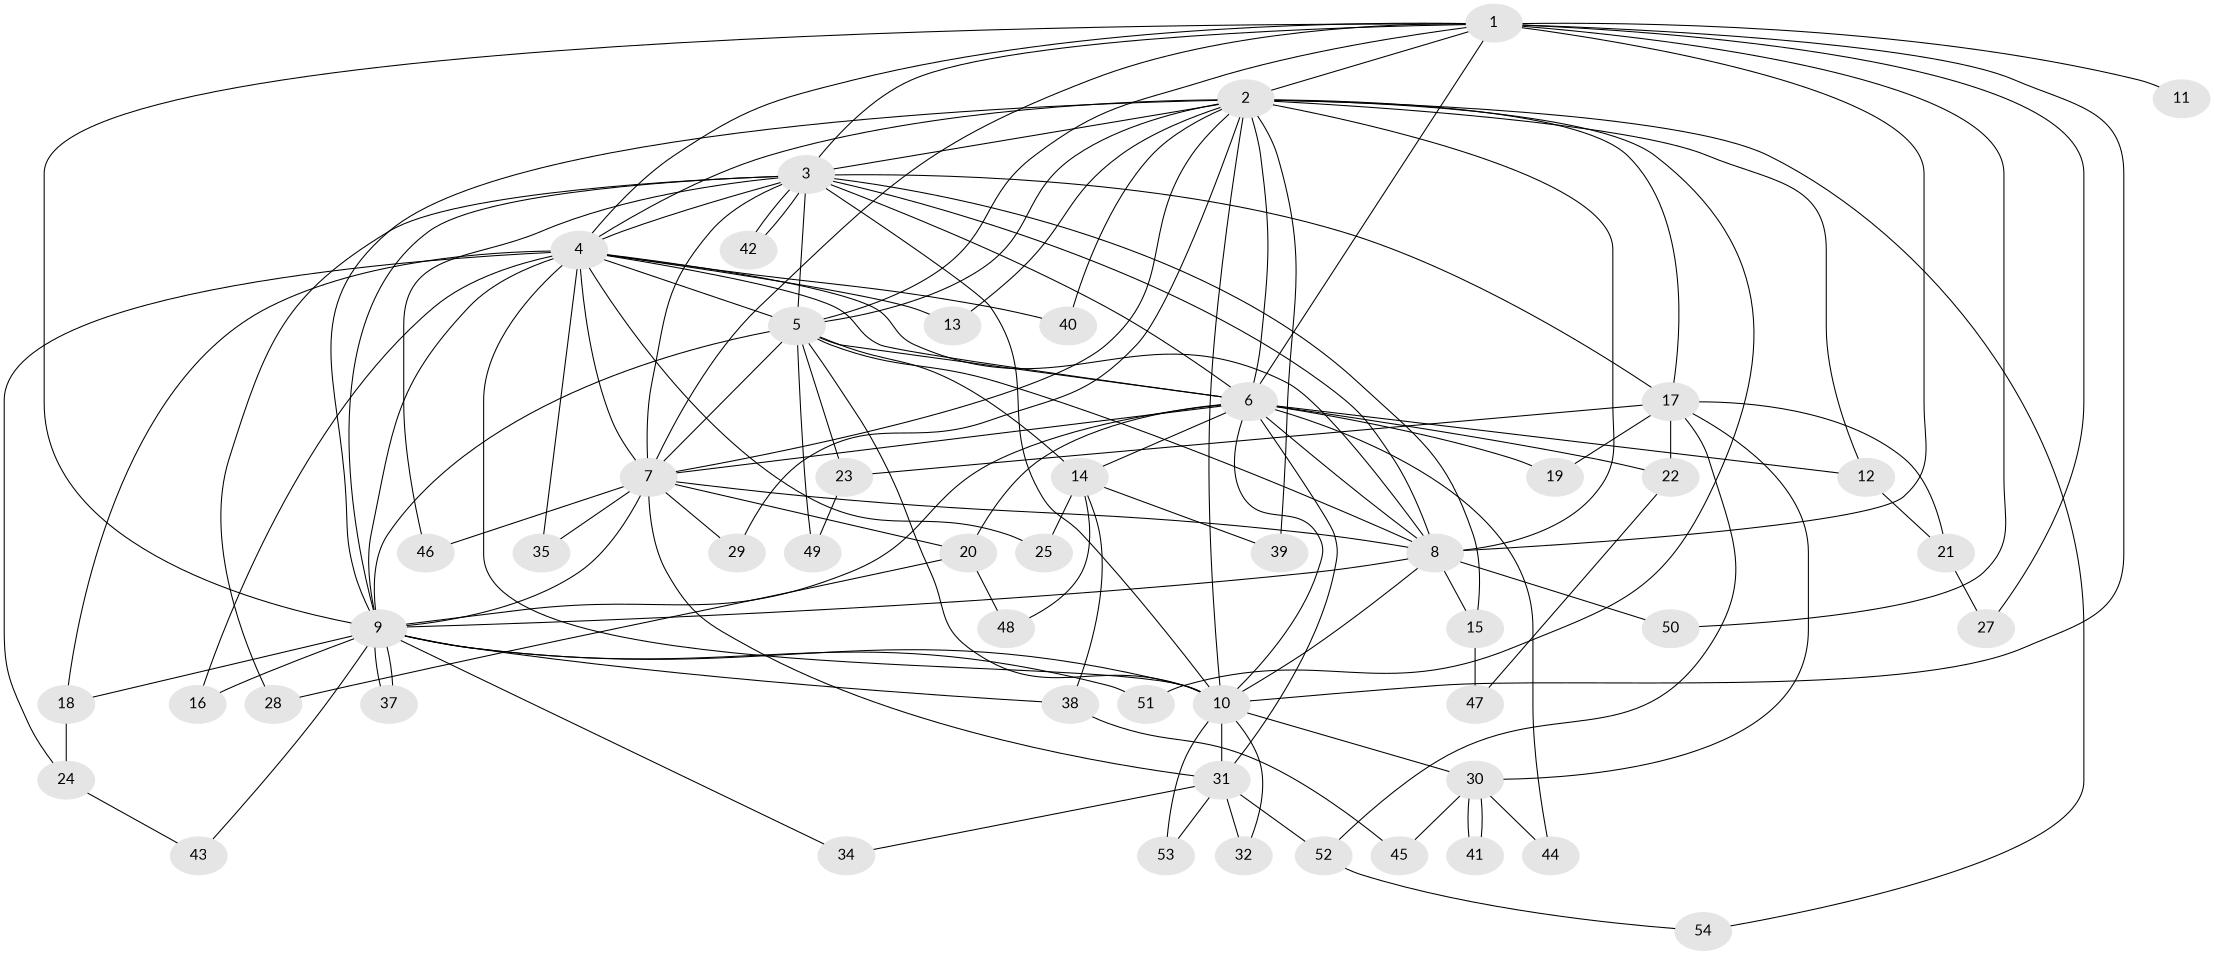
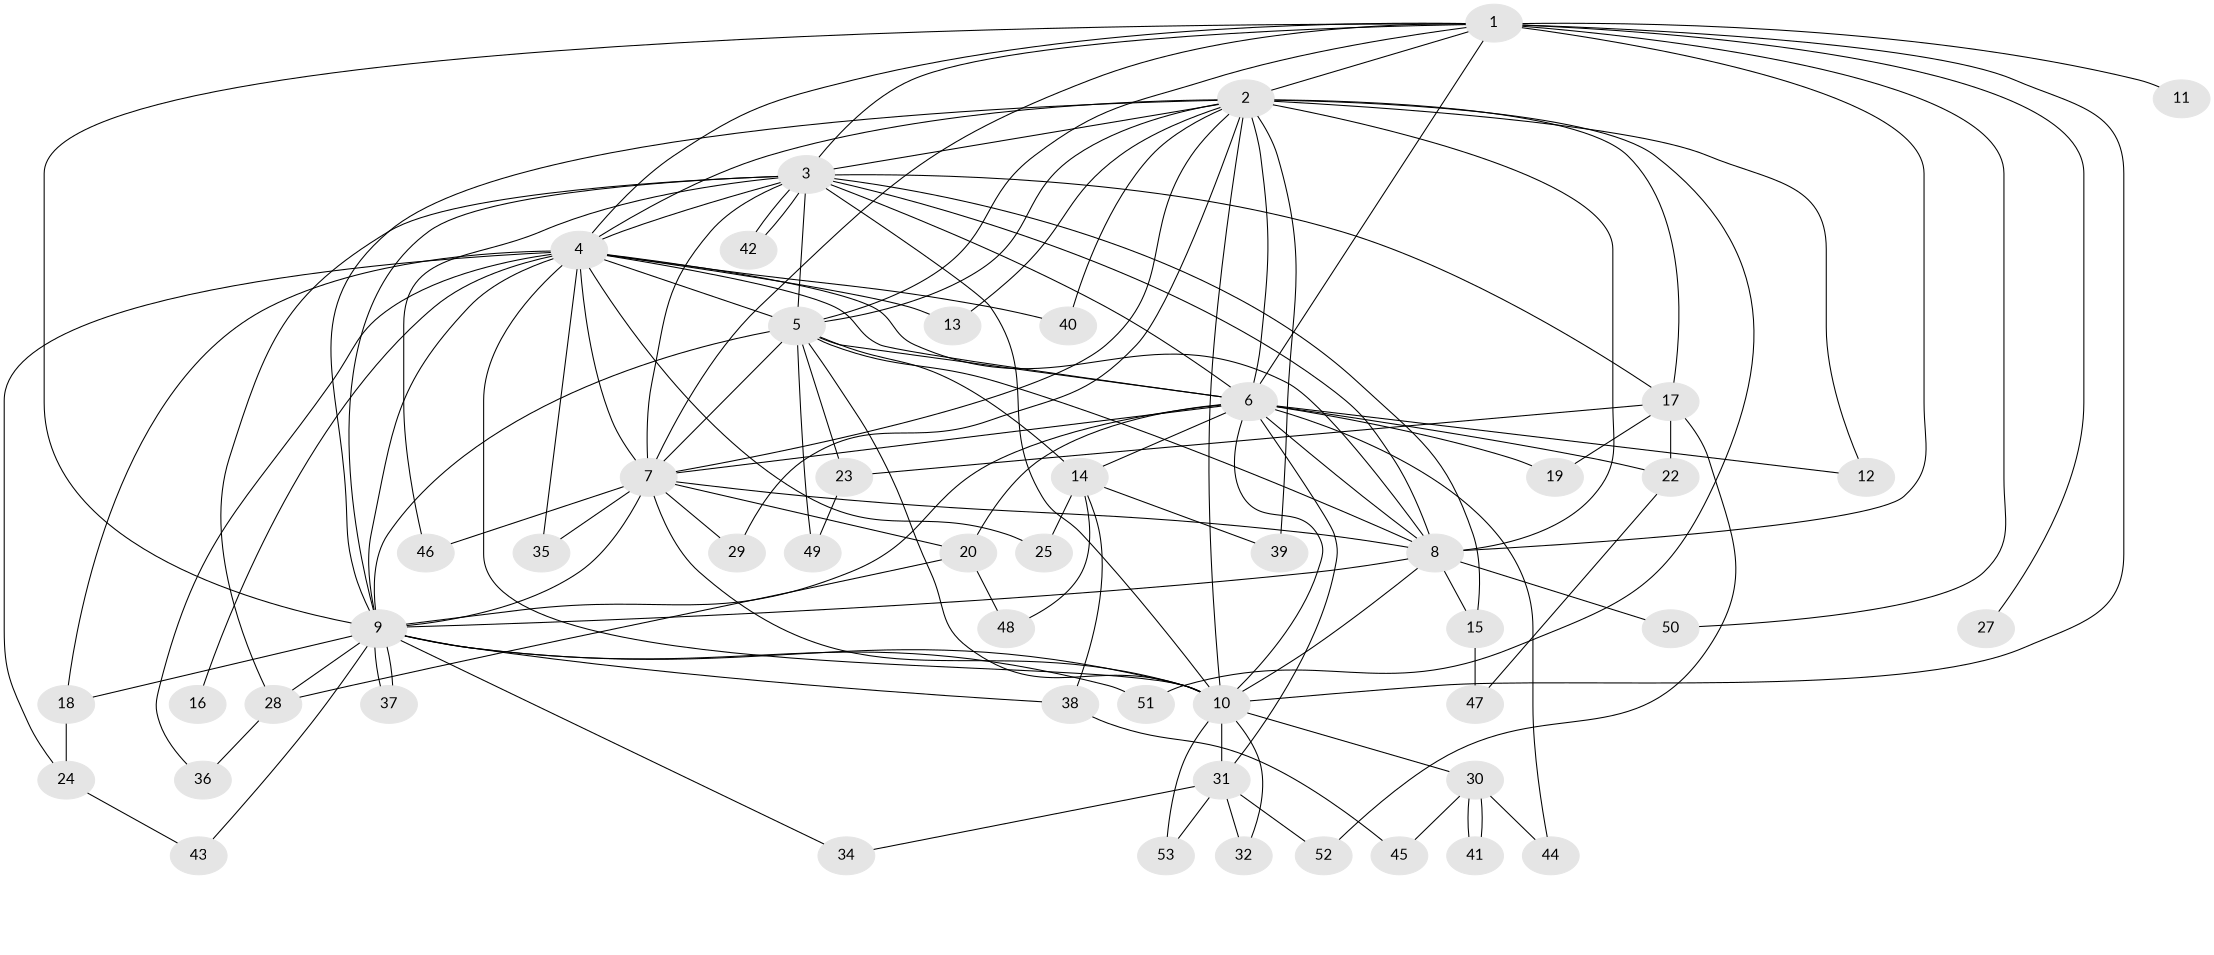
(1946, 553) -> none
(287, 665) -> (326, 667)
(1800, 666) -> none
(874, 702) -> (820, 644)
none -> (203, 780)
(1703, 932) -> none
